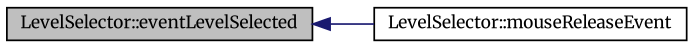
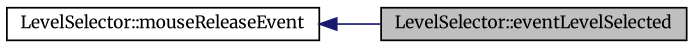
(352, 24) -> (359, 24)
